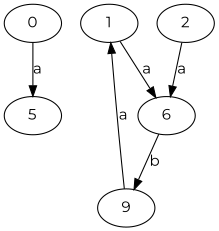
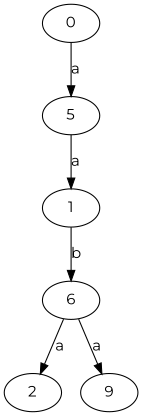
(177, 64) -> (54, 342)
(147, 70) -> (76, 254)
(118, 121) -> (71, 156)
(155, 162) -> (97, 346)
